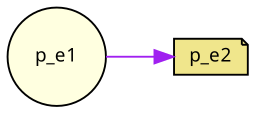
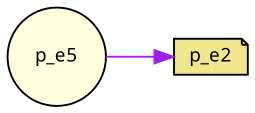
(57, 57) -> (57, 57)
